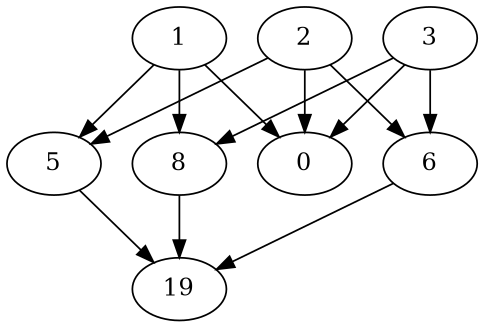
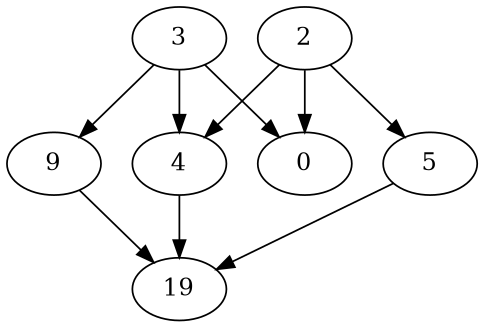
(179, 38) -> none
(179, 164) -> (54, 164)
(430, 164) -> (179, 164)
